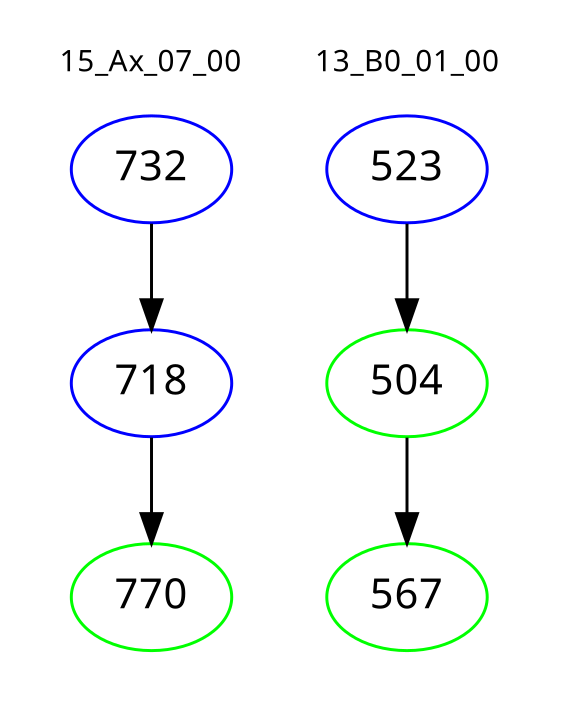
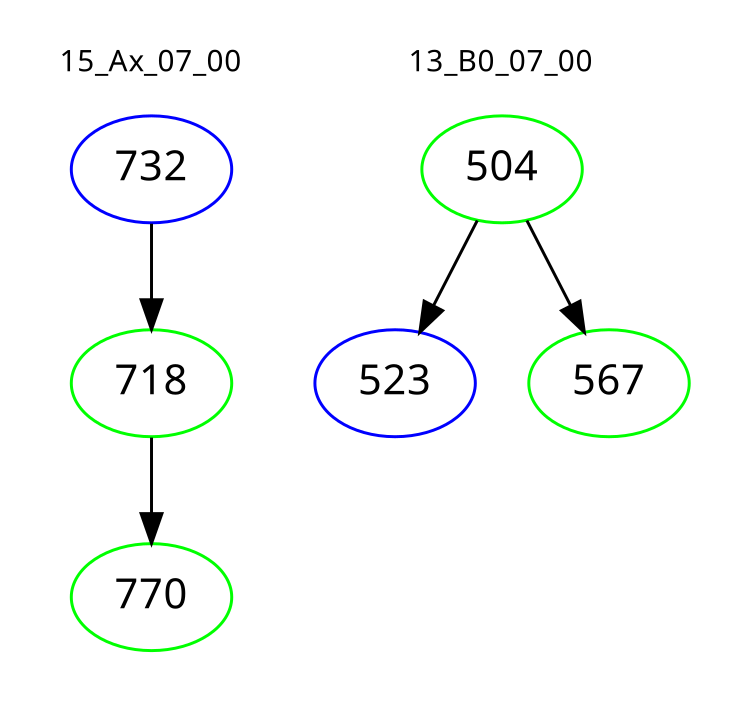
(408, 64) -> (502, 64)
(407, 262) -> (455, 263)
(152, 383) -> (152, 383)
